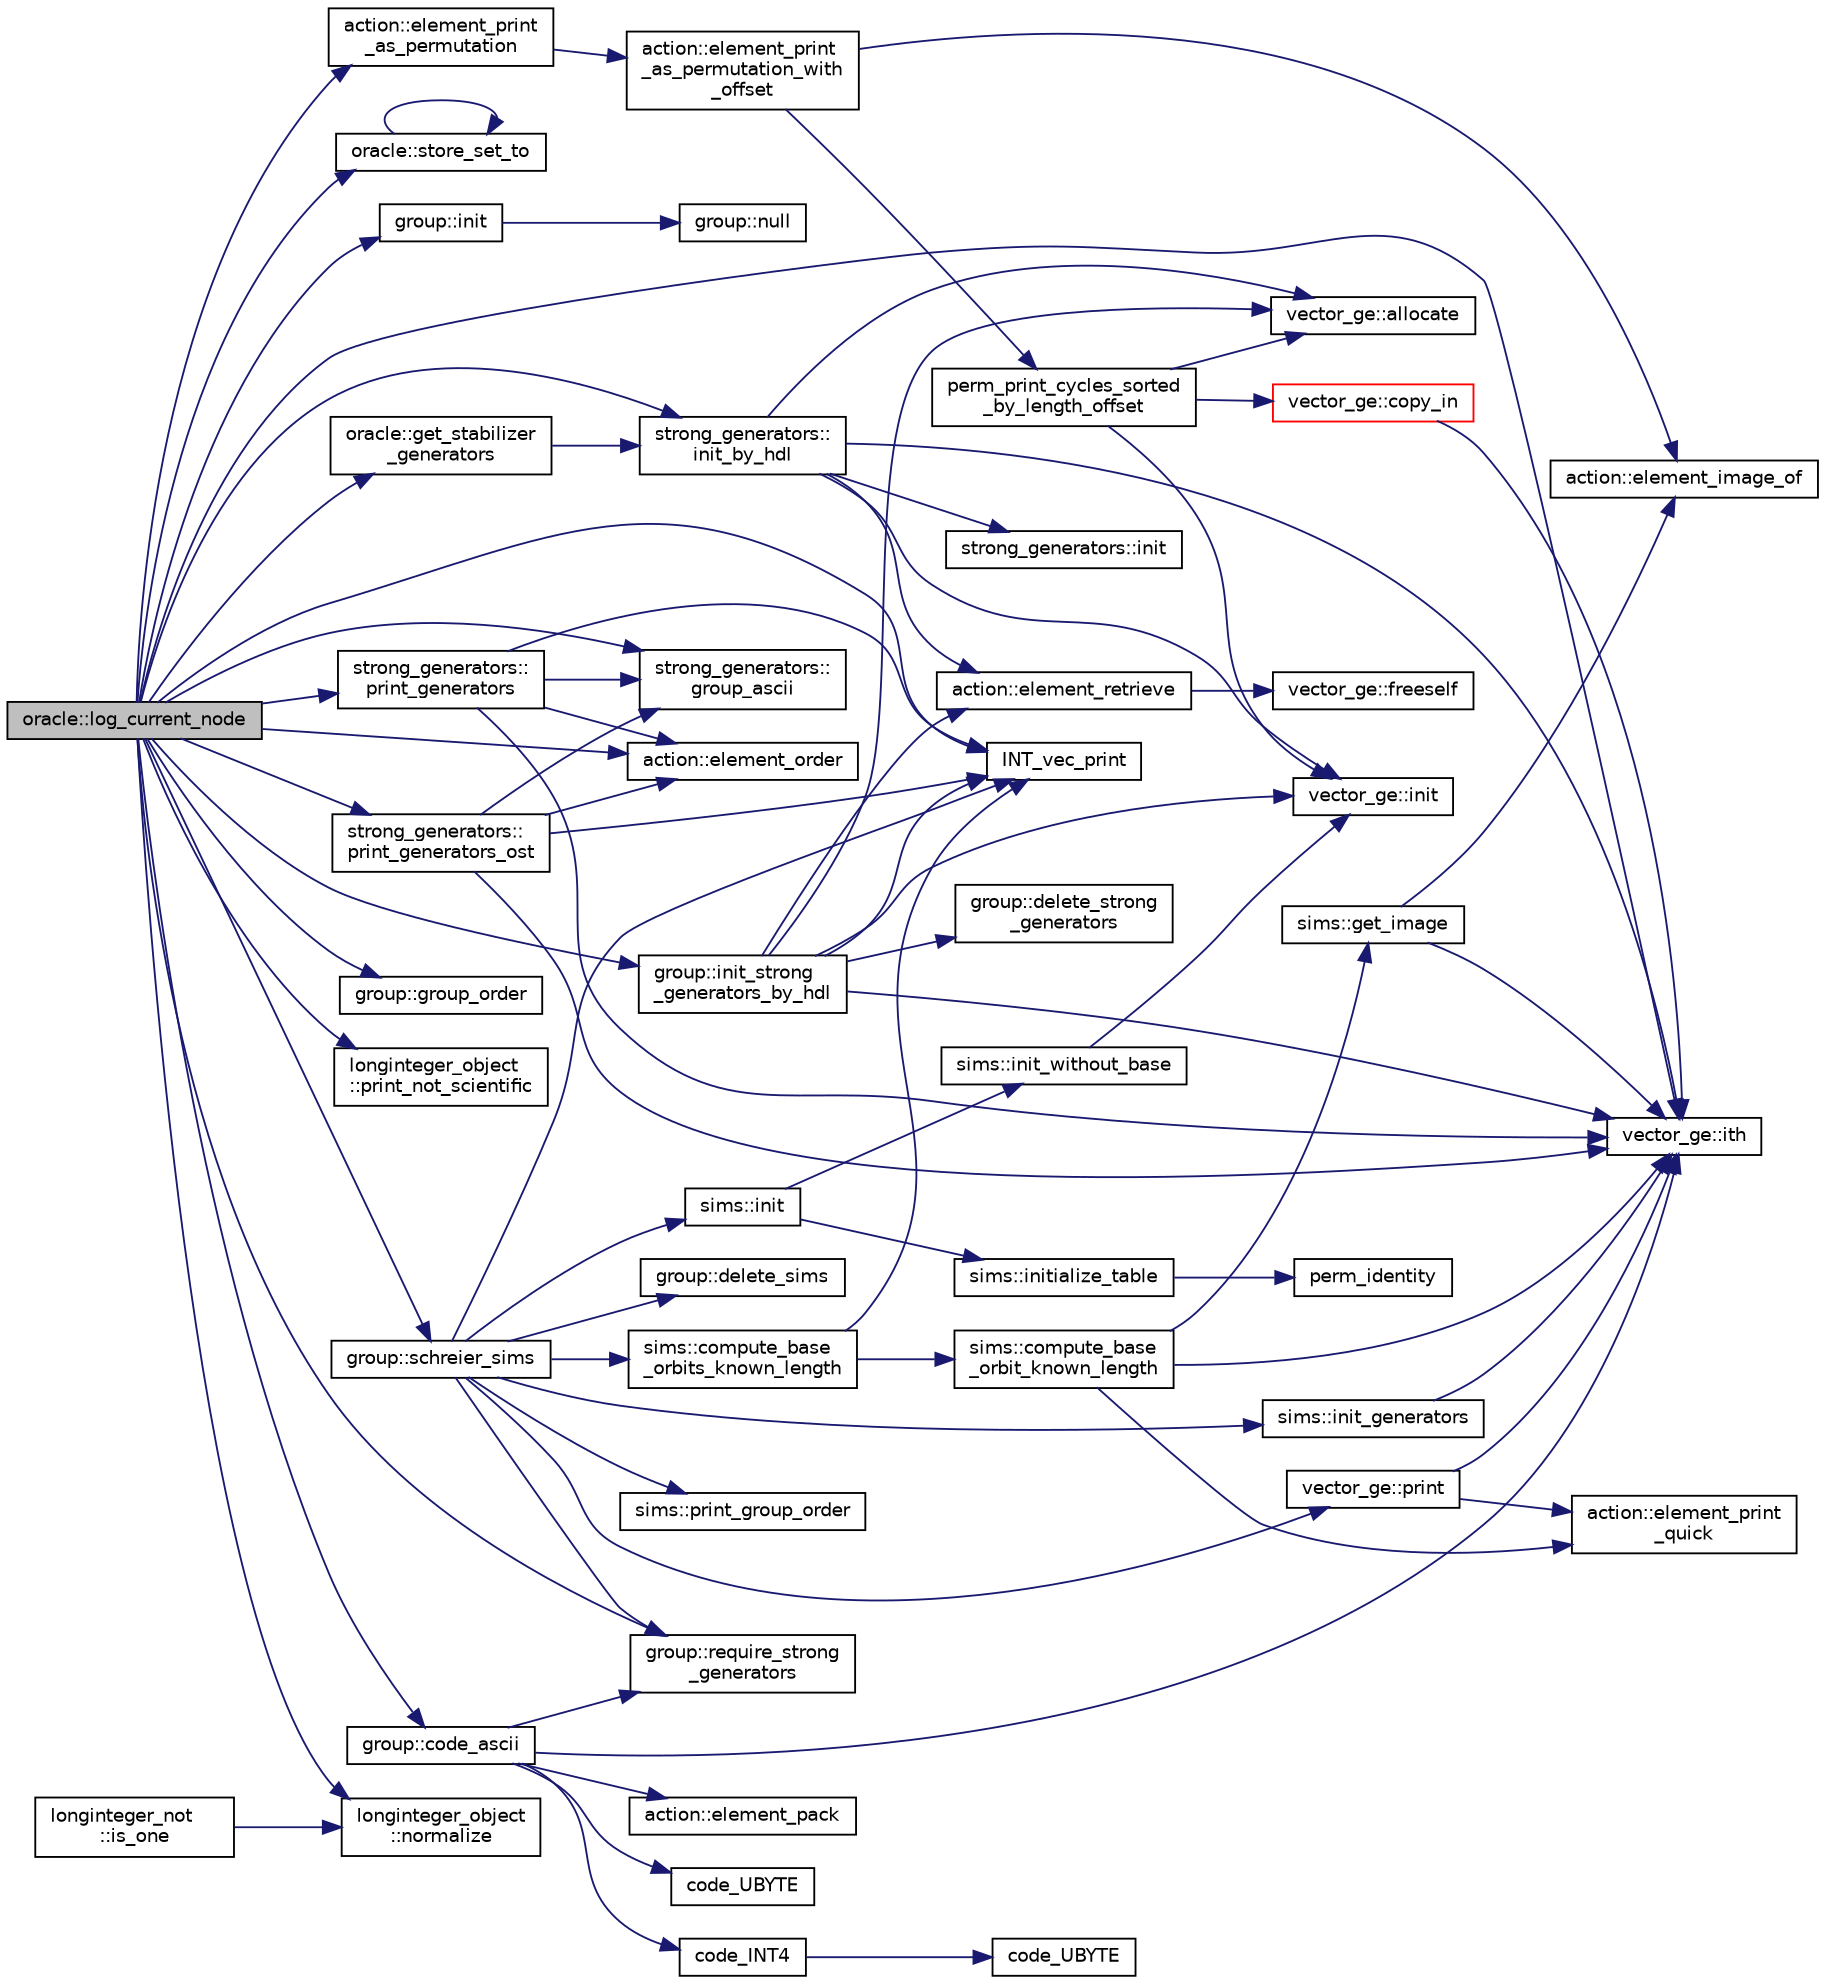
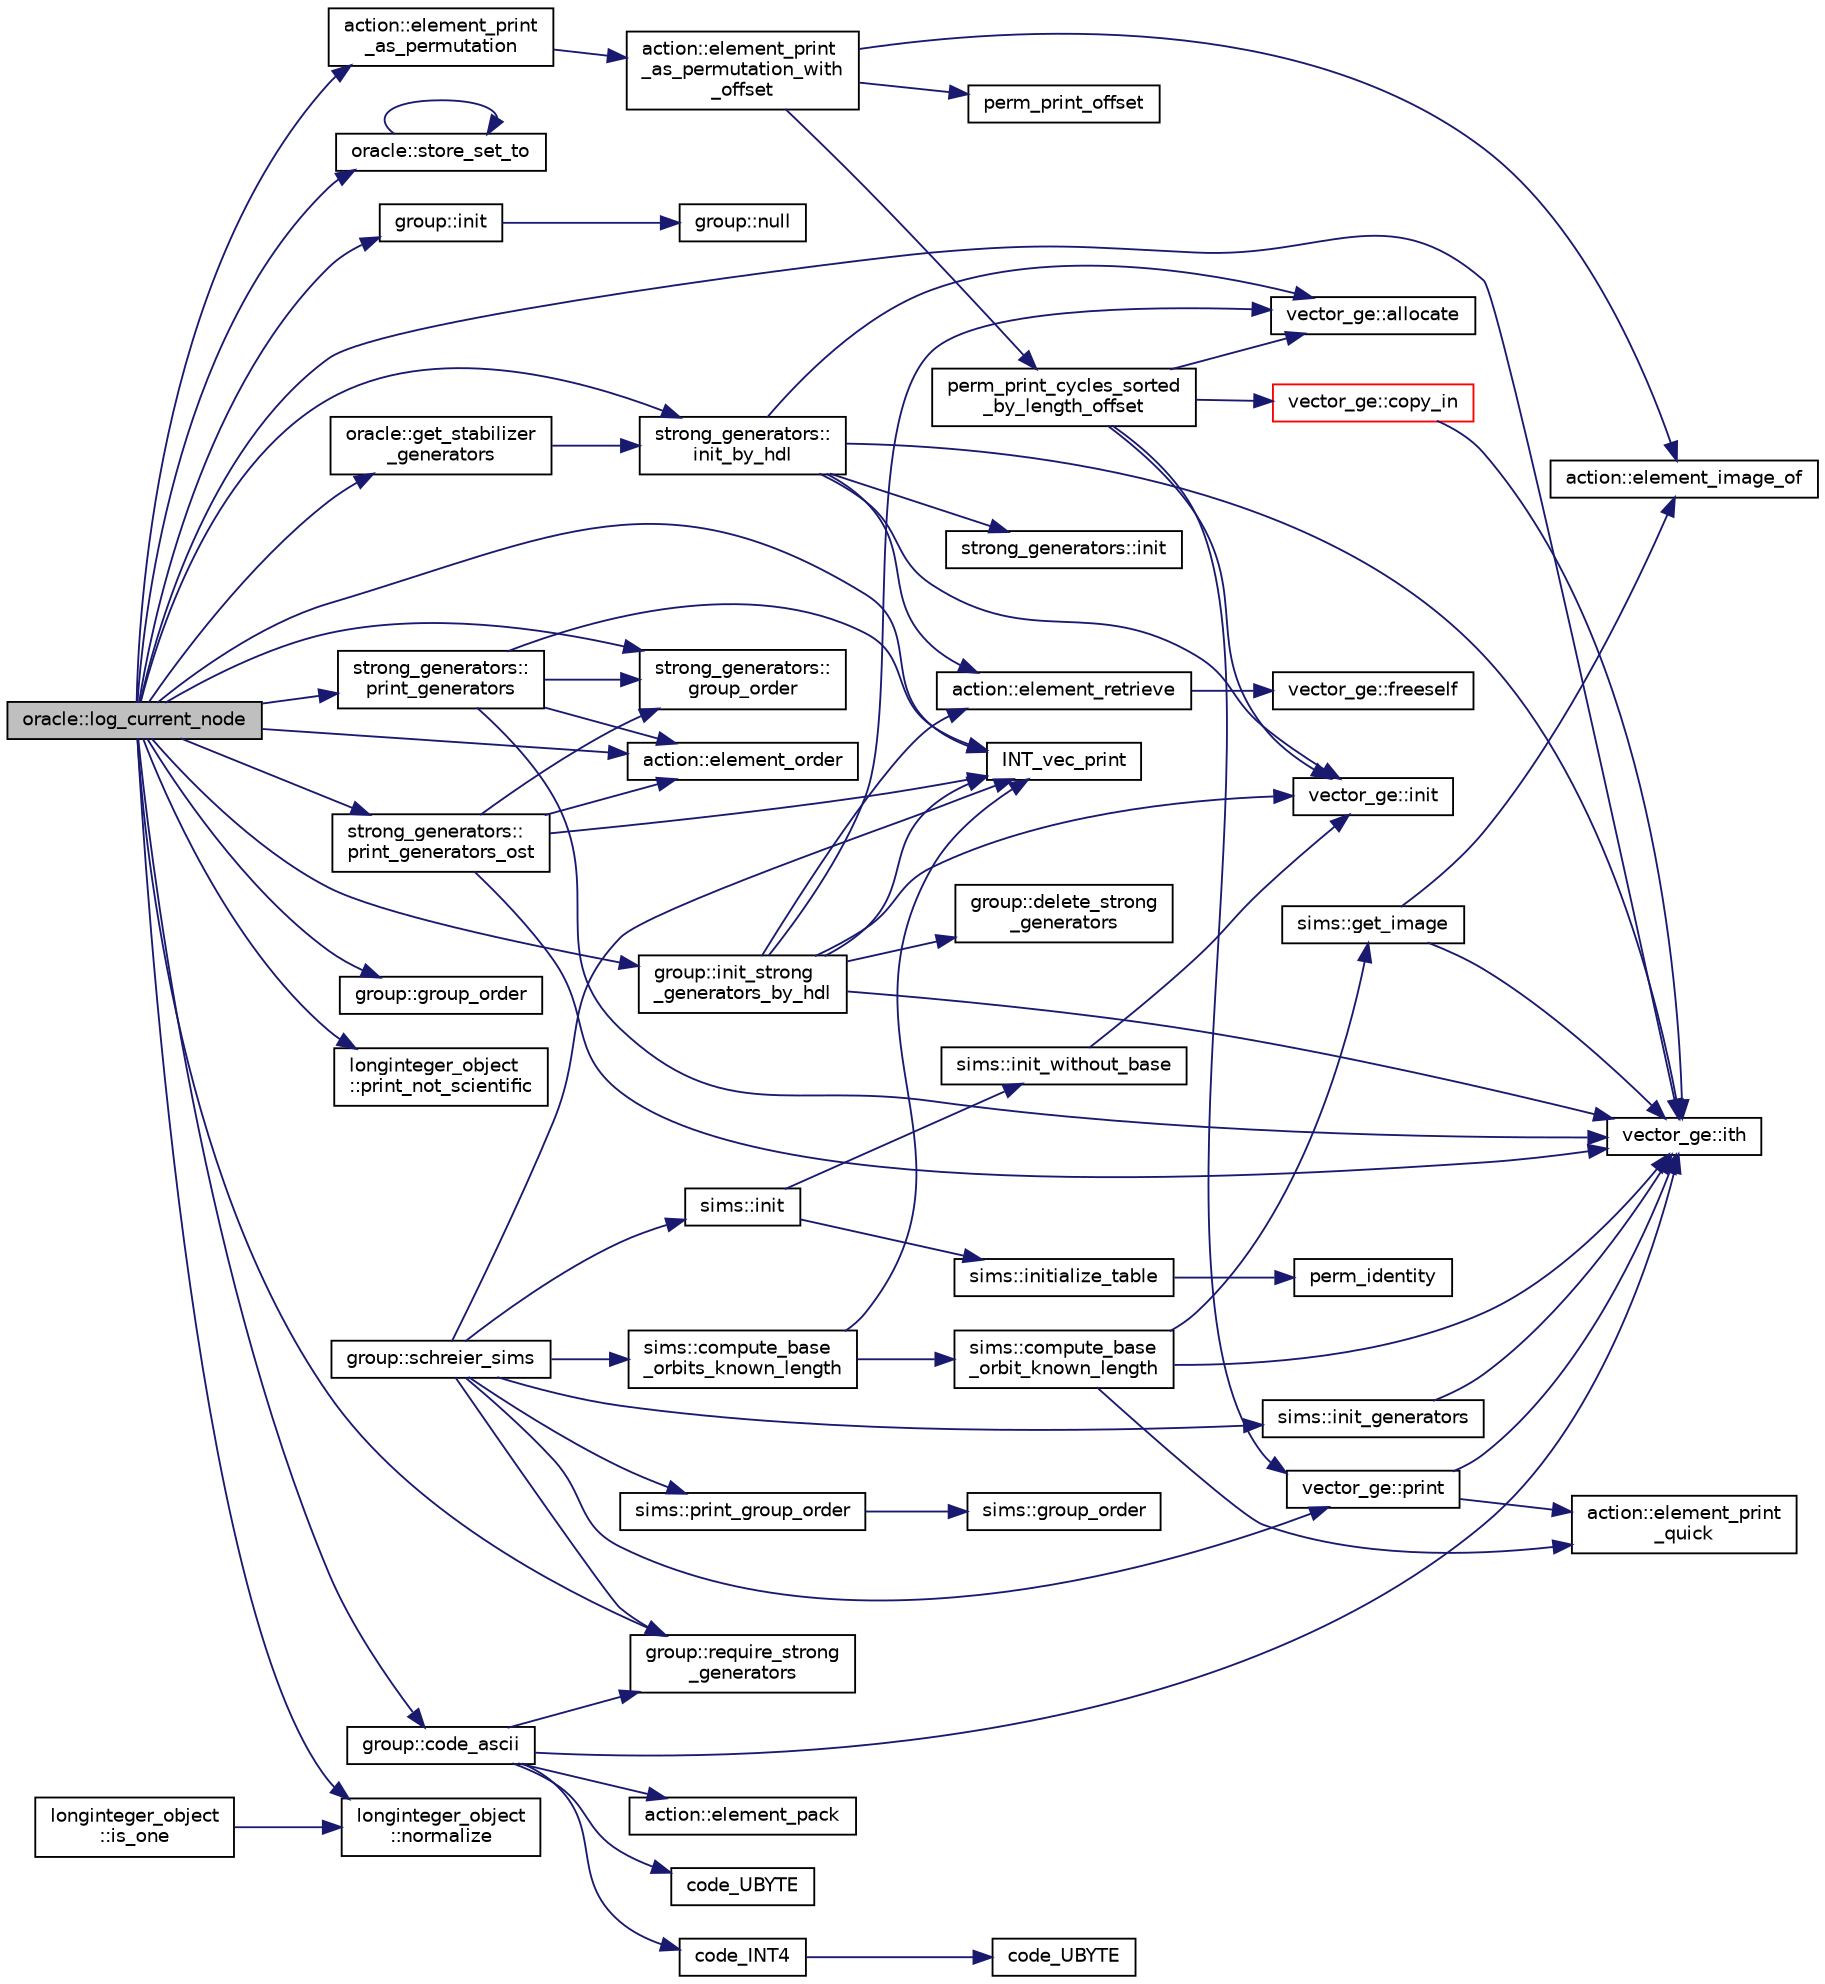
none -> (1064, 104)
(743, 680) -> (743, 680)
none -> (1220, 904)
(284, 1031) -> none
(743, 1278) -> none
none -> (1064, 1512)
(135, 1827) -> (135, 1827)
